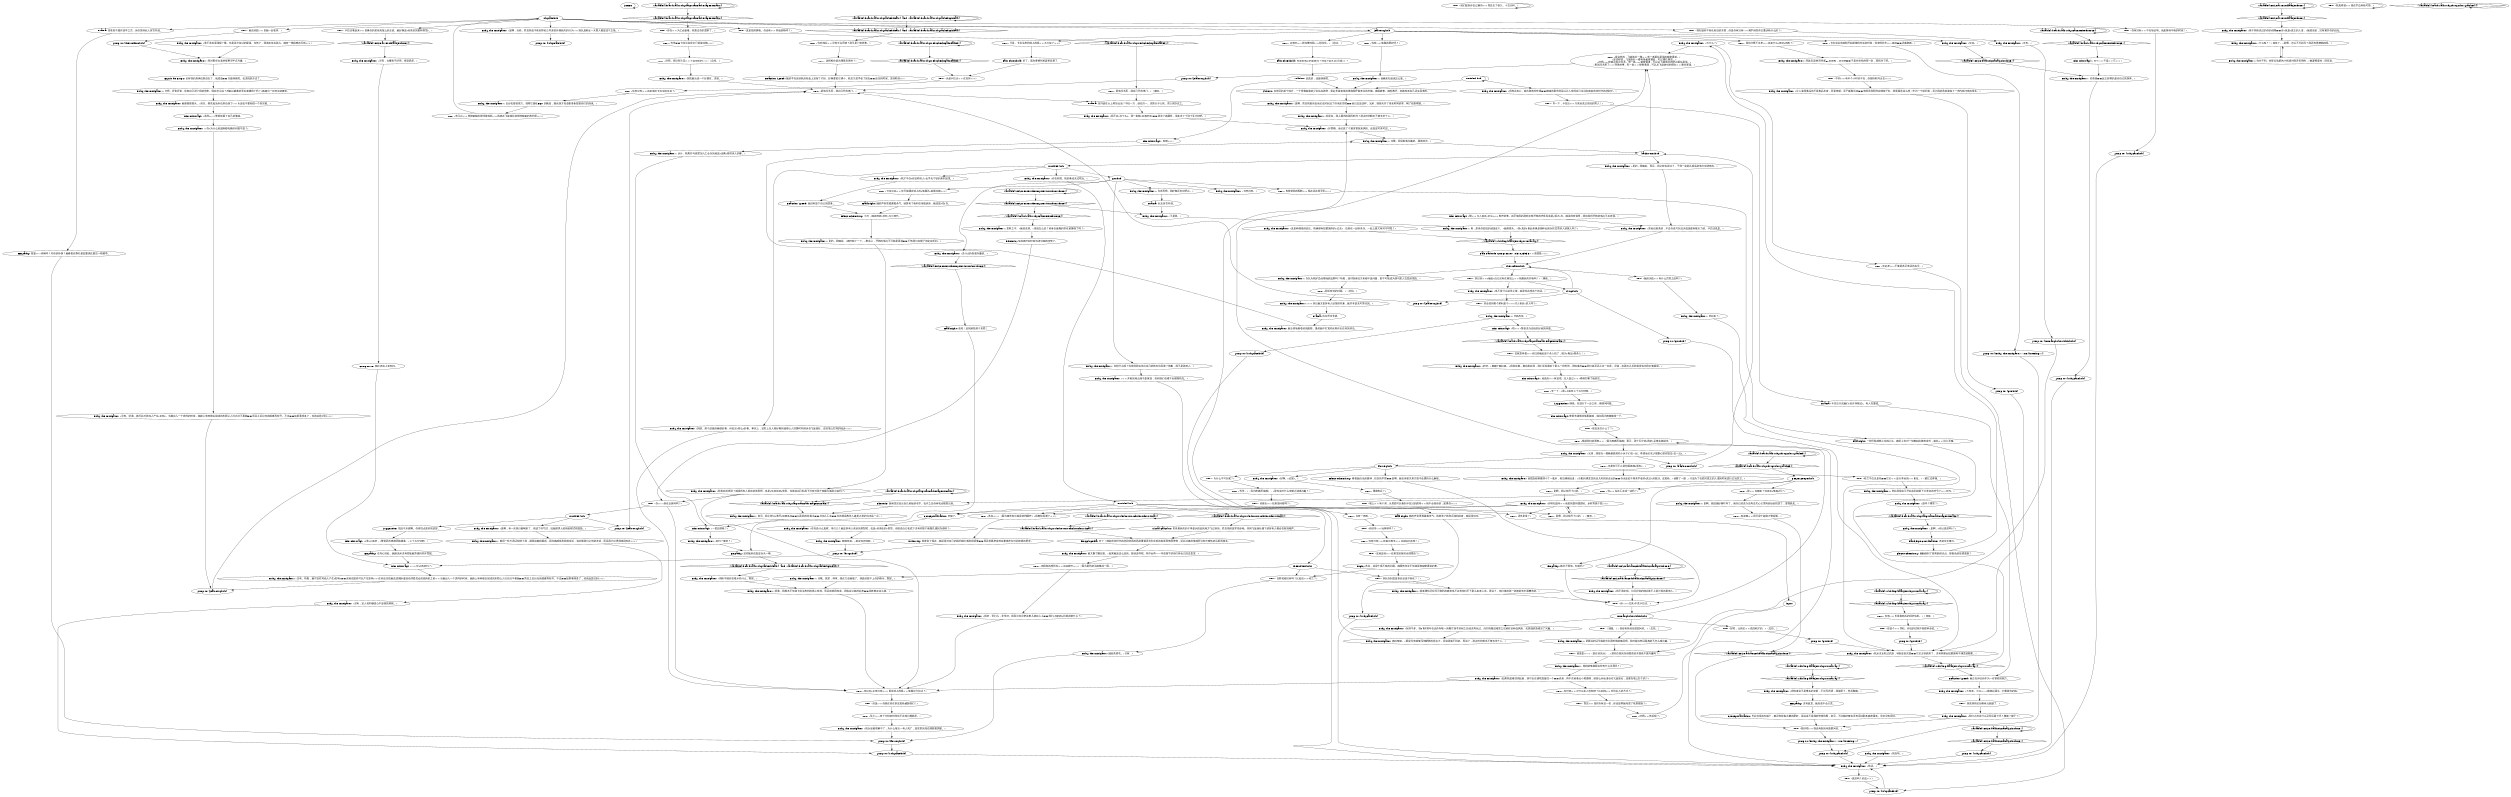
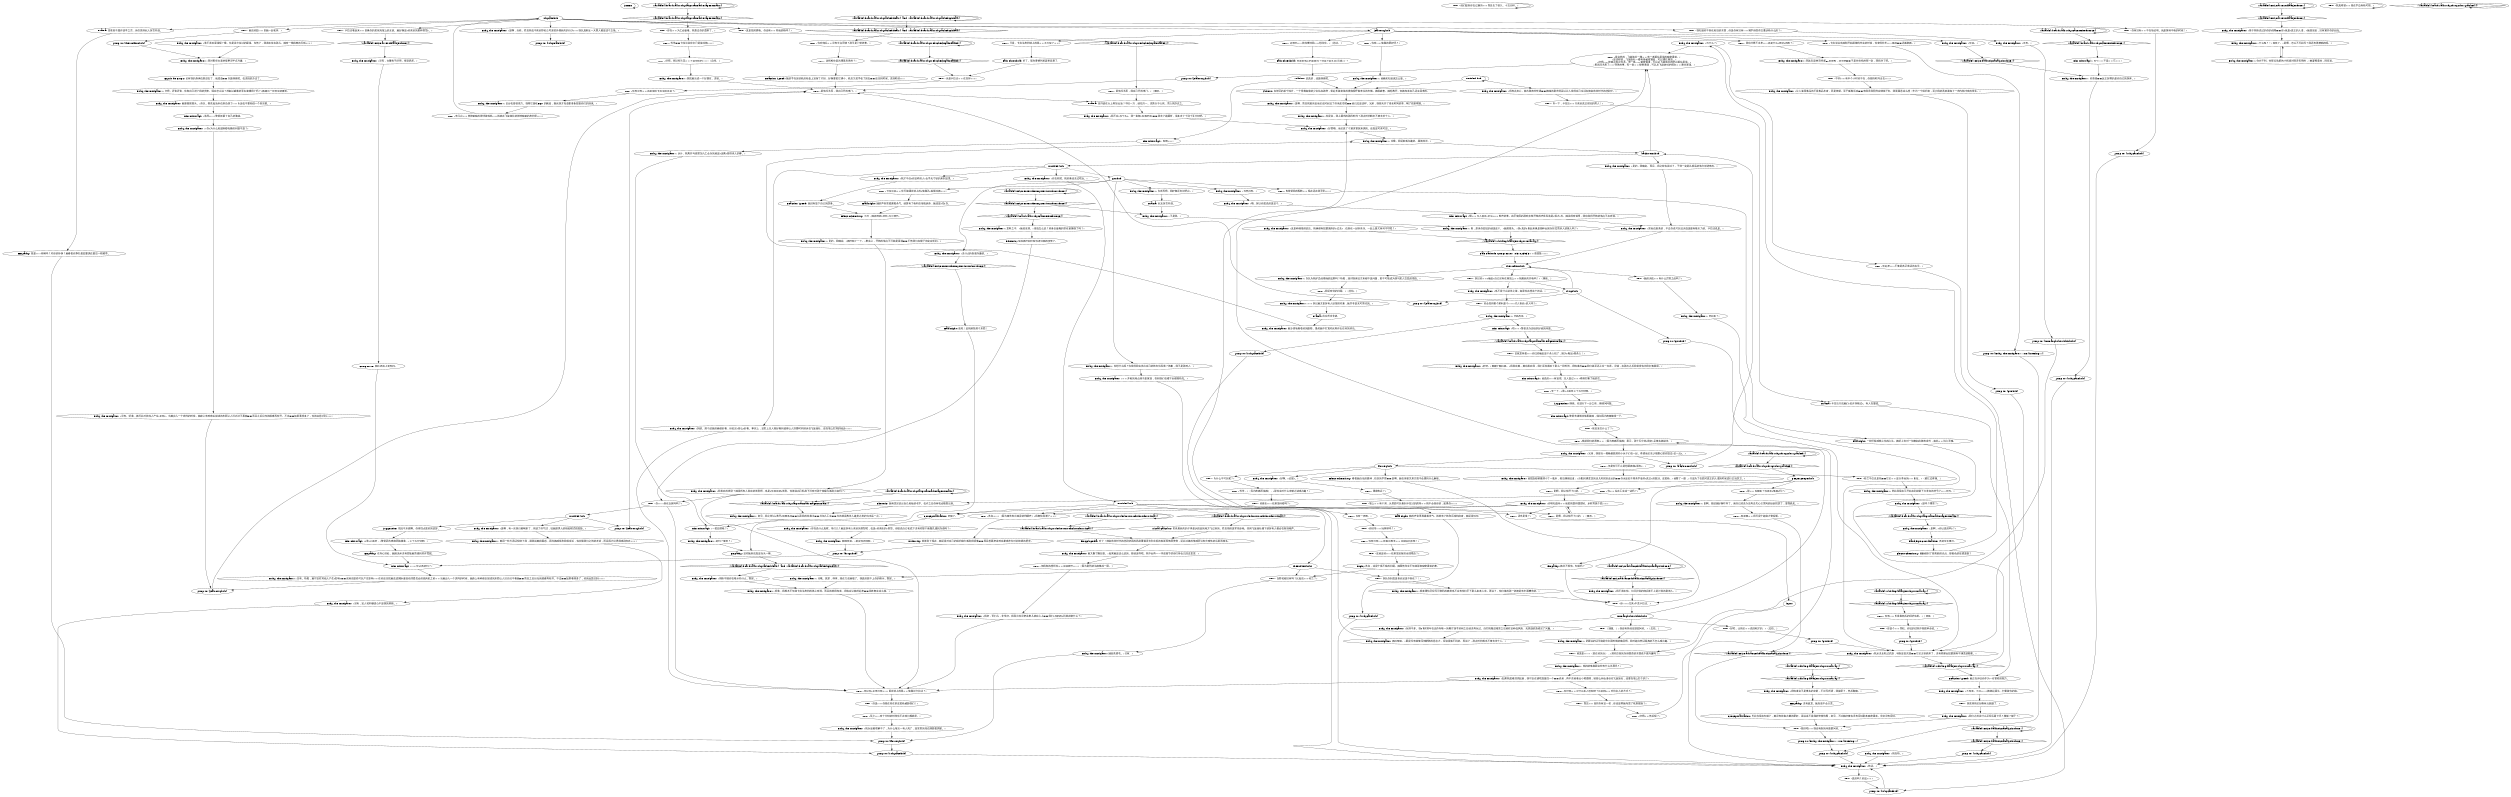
none -> (1253, 204)
